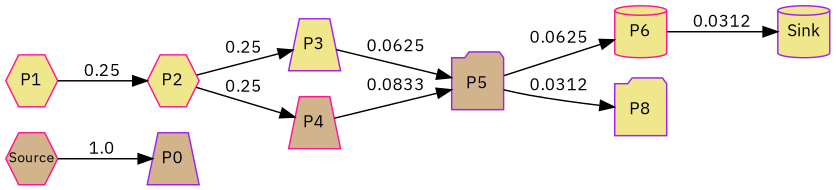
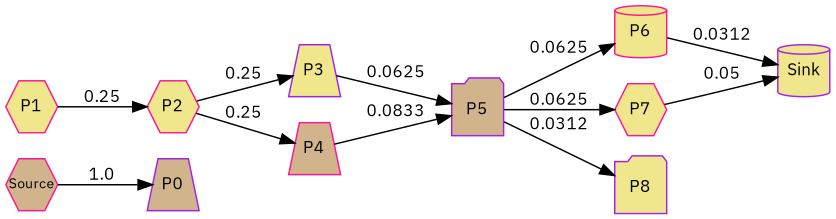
none -> (641, 110)
